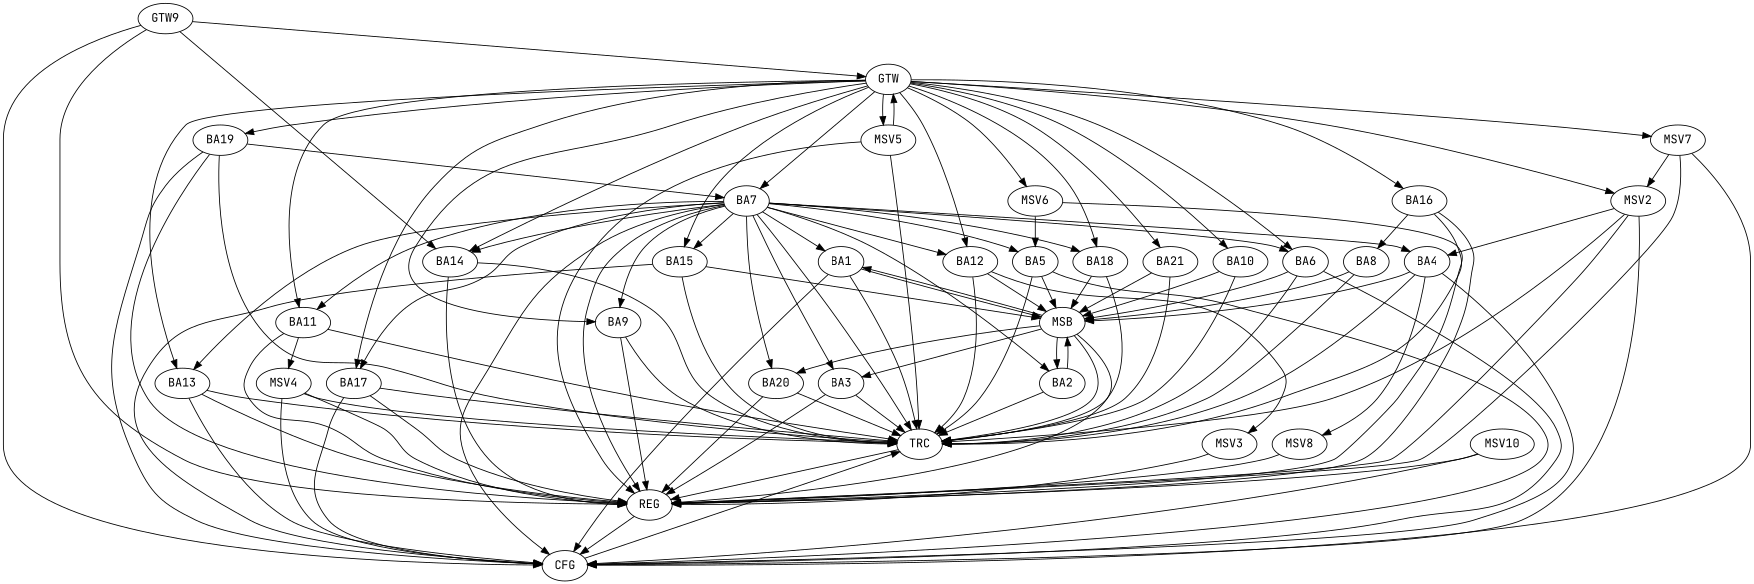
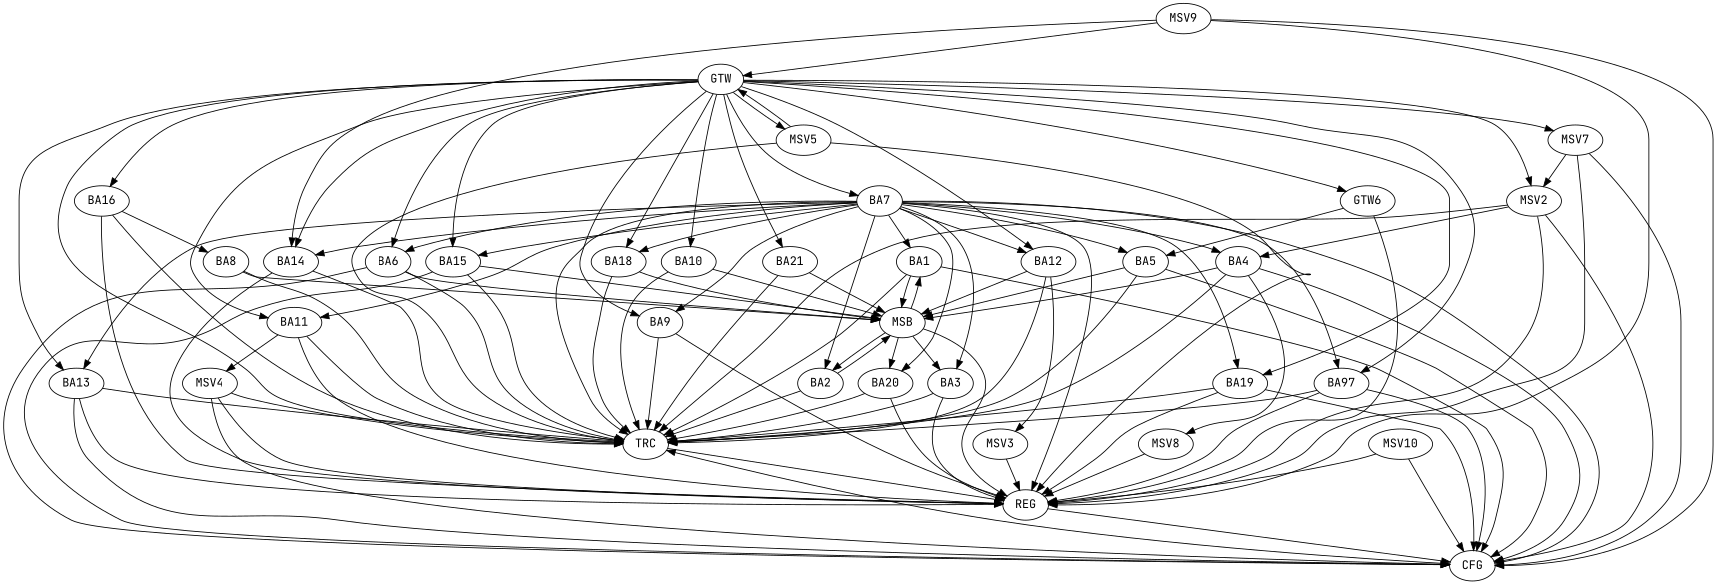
(166, 19) -> (1184, 19)
(481, 170) -> (1174, 245)
(1035, 201) -> (1368, 201)
(354, 383) -> (1341, 383)
(1074, 411) -> (66, 190)
